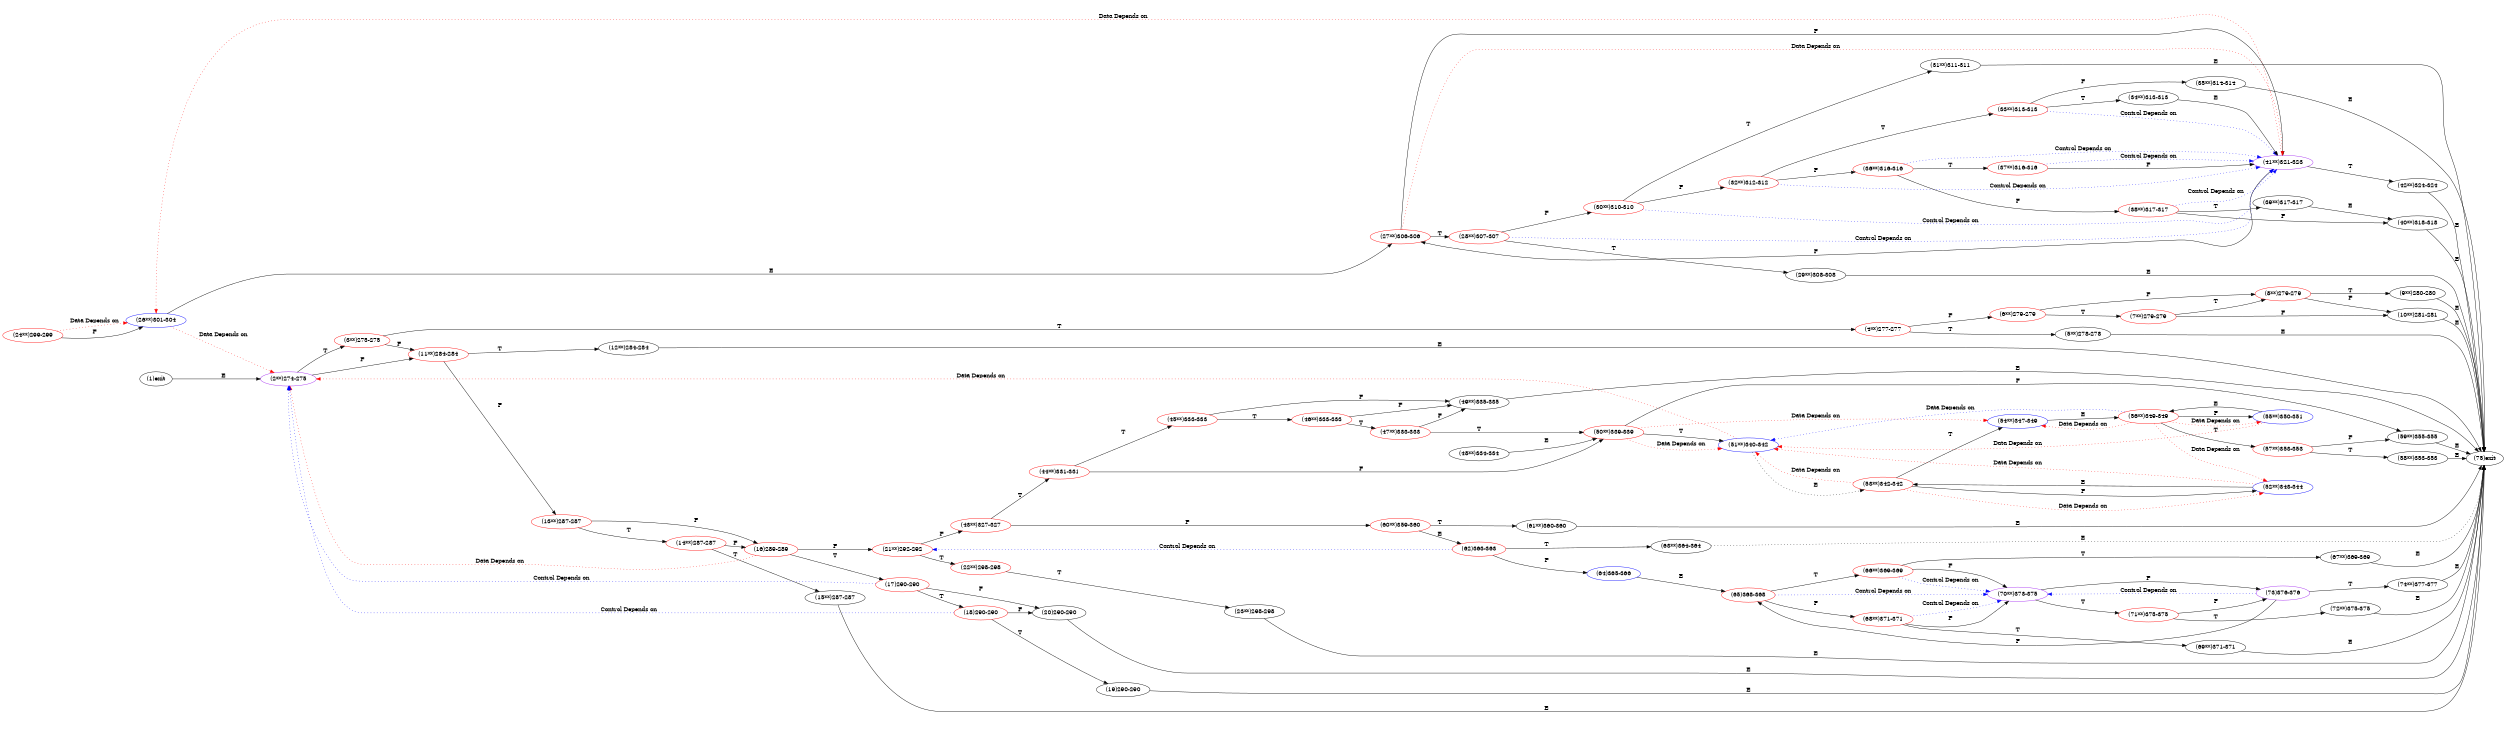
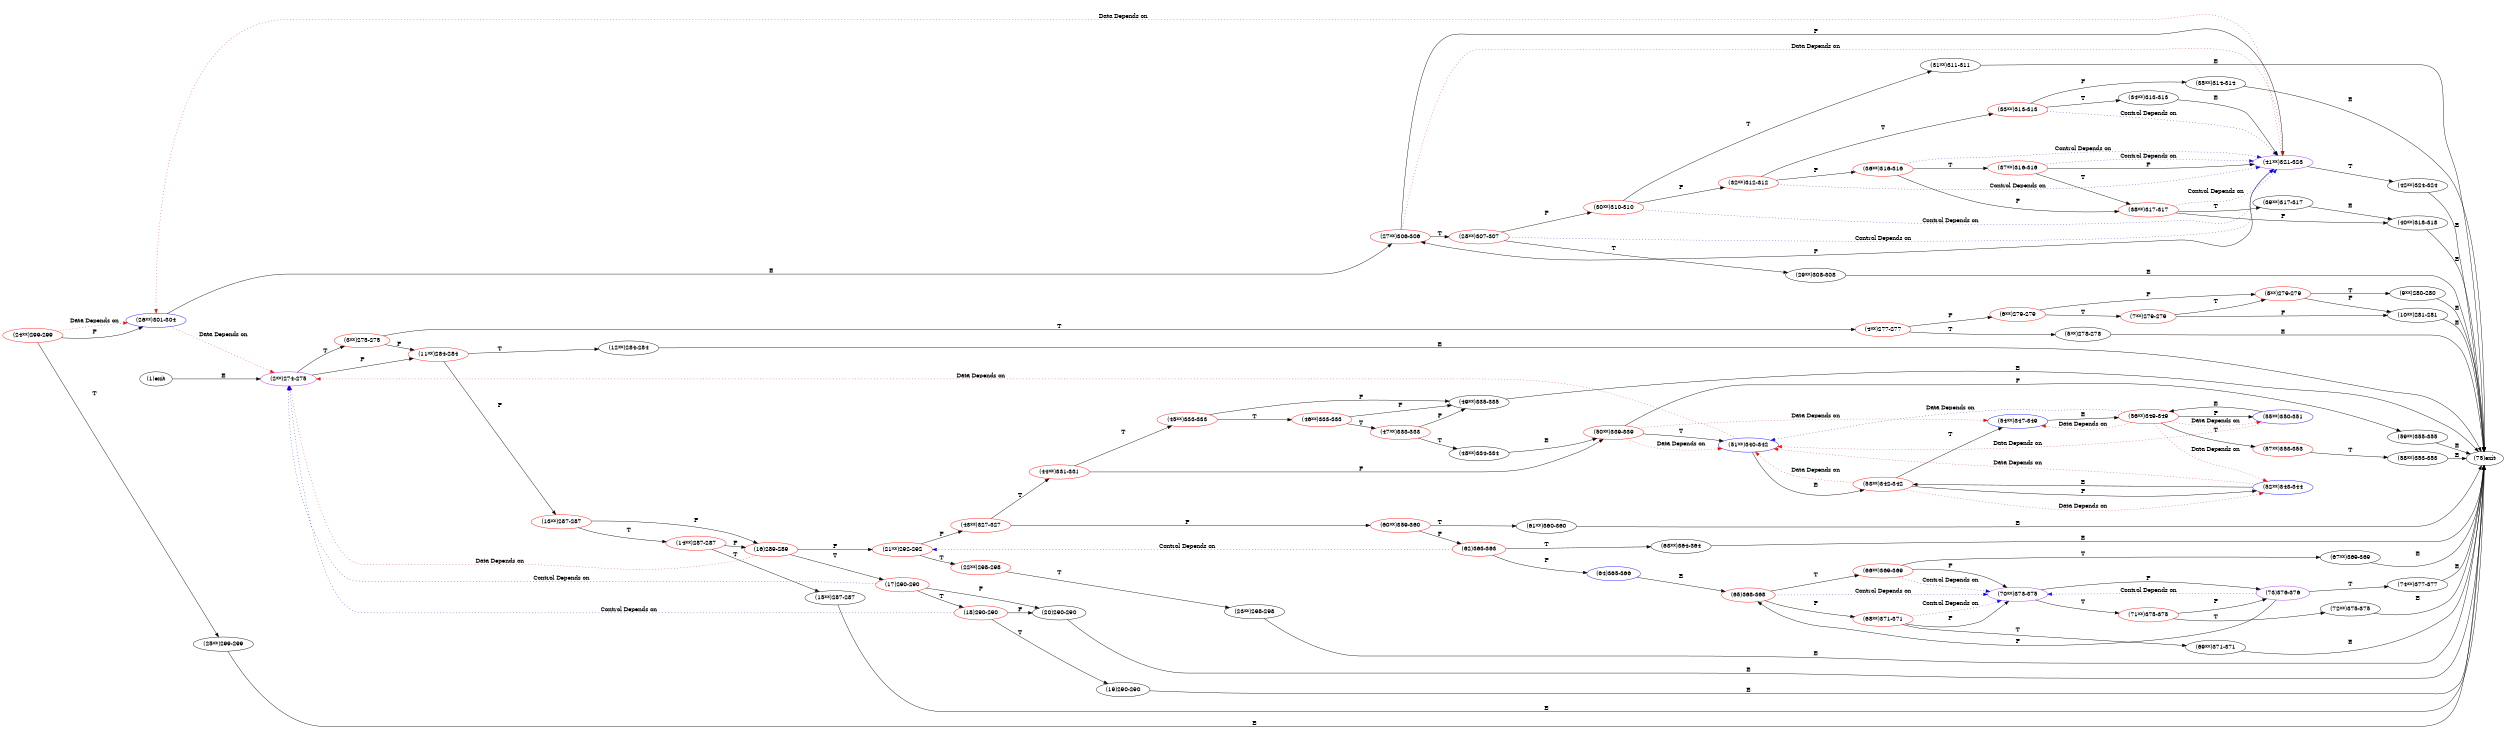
none -> (2086, 190)
(1505, 432) -> (1436, 443)
(2348, 443) -> none
(1798, 492) -> (1798, 492)
(1440, 534) -> (1440, 534)
(2121, 541) -> (2121, 541)
none -> (223, 644)
